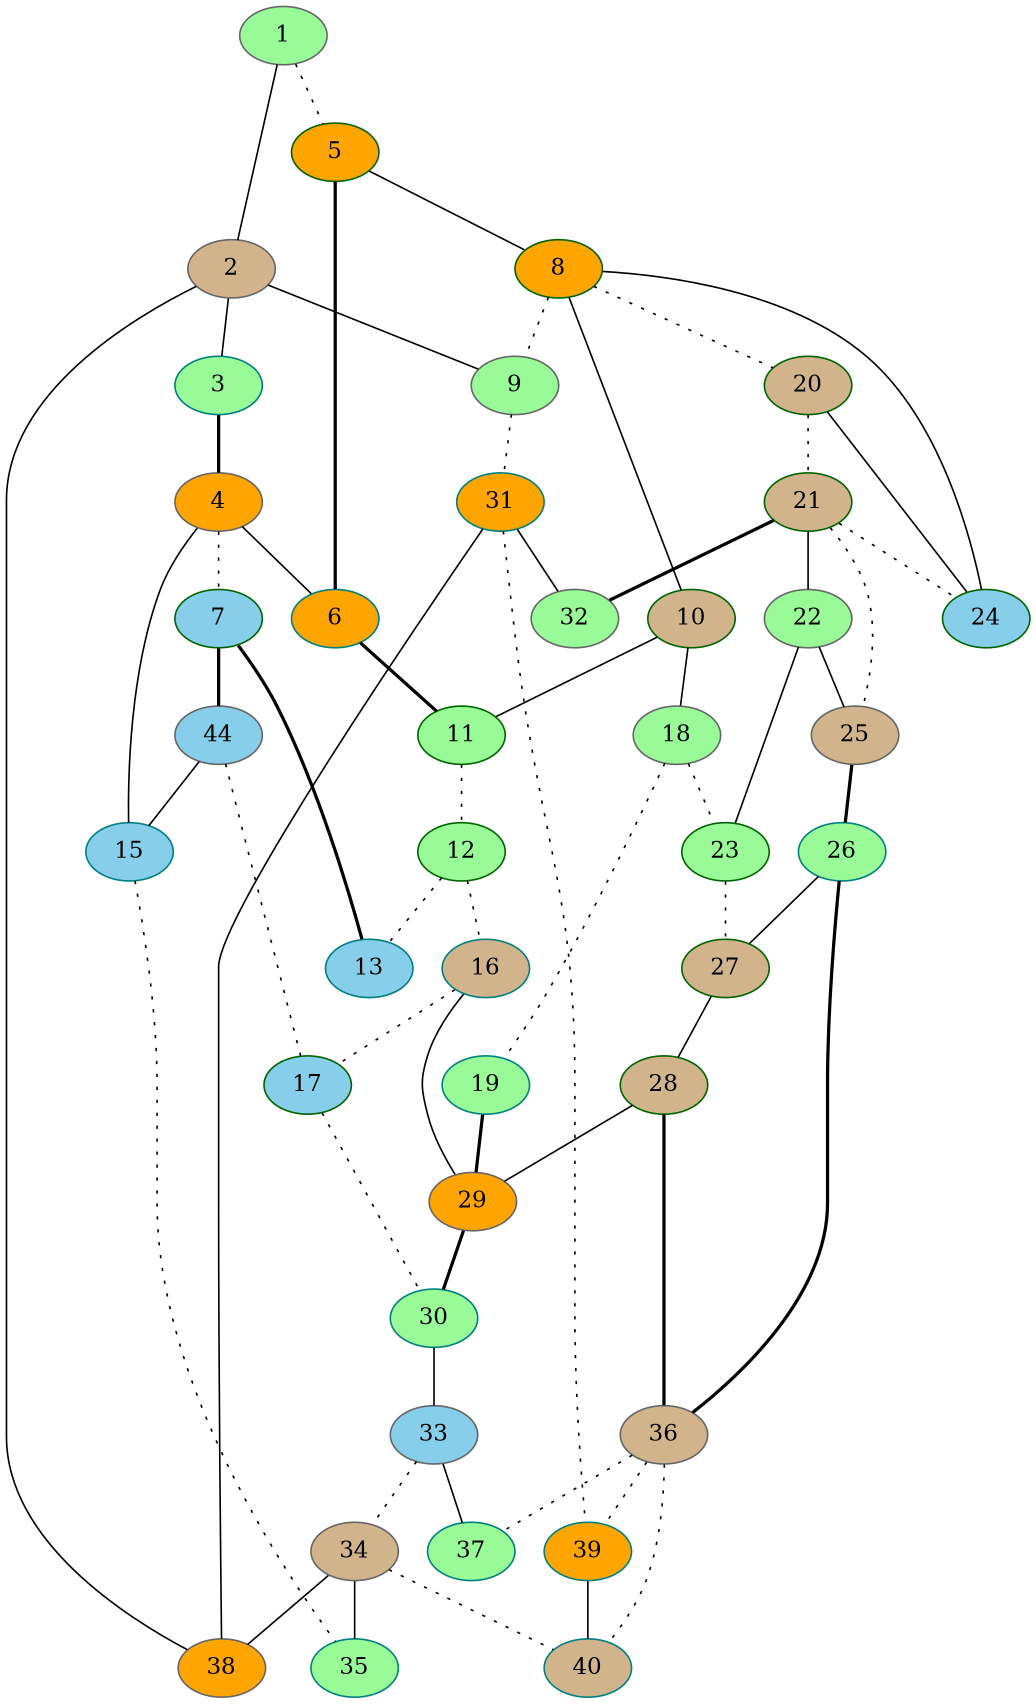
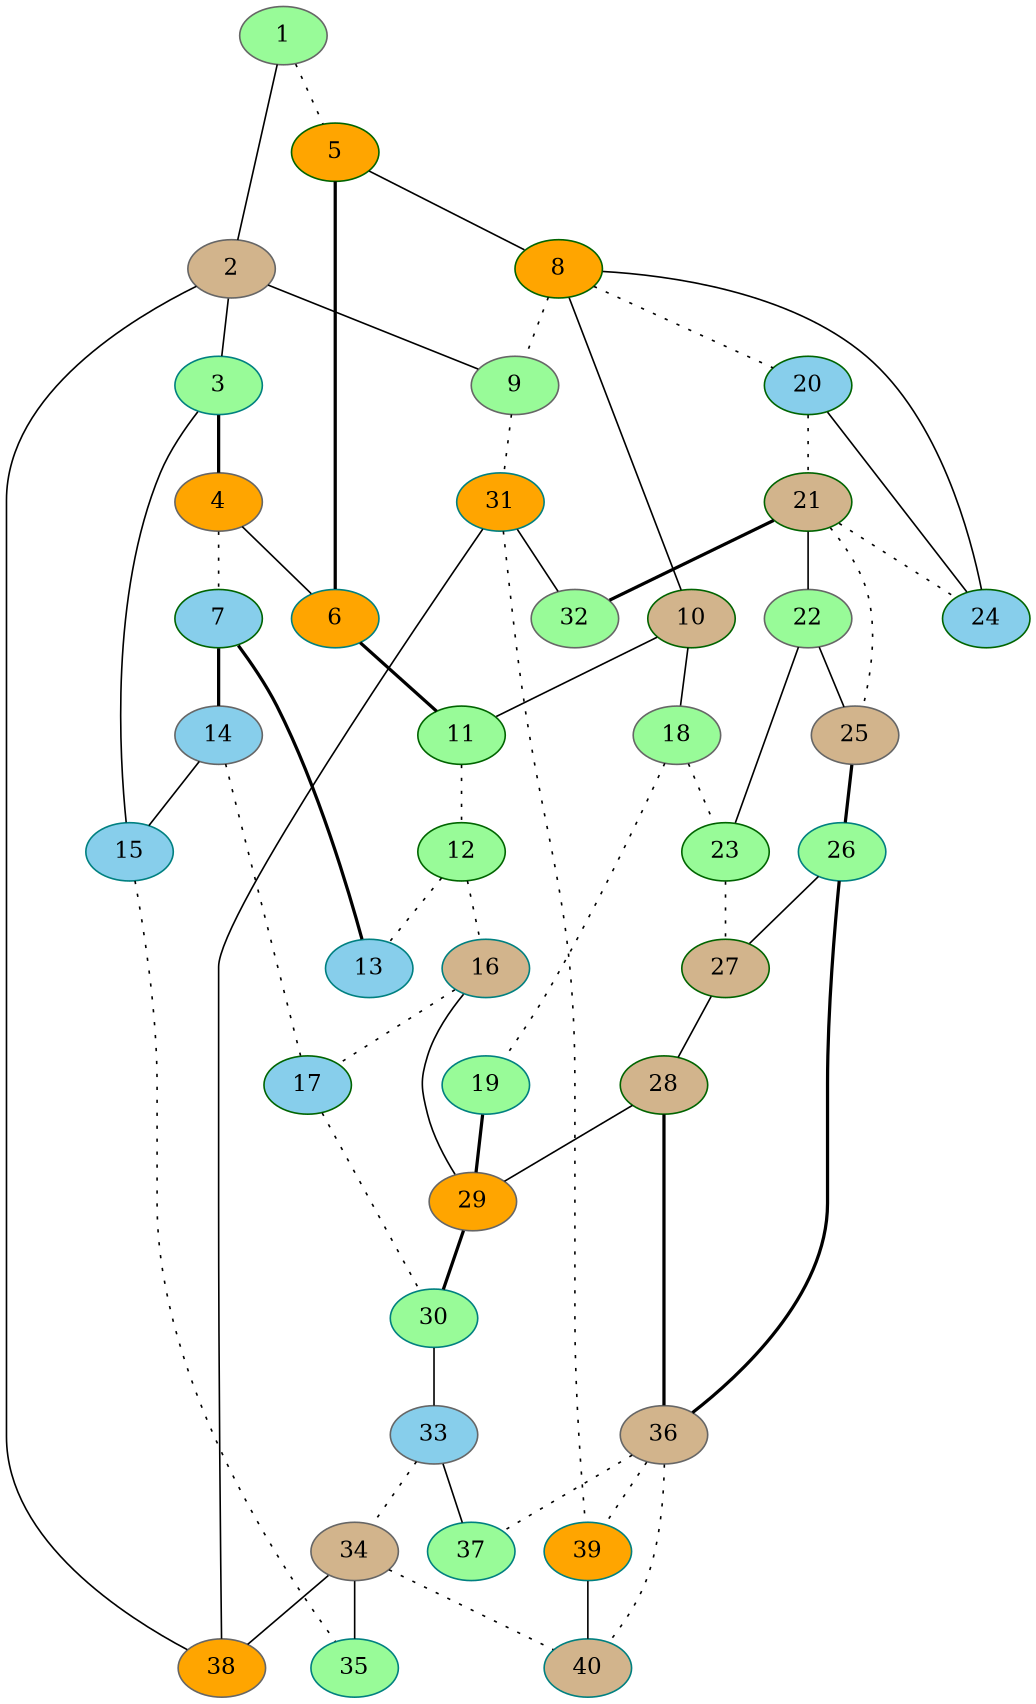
(808, 385) -> (808, 385)
(140, 669) -> (127, 610)
(219, 735) -> (219, 735)
